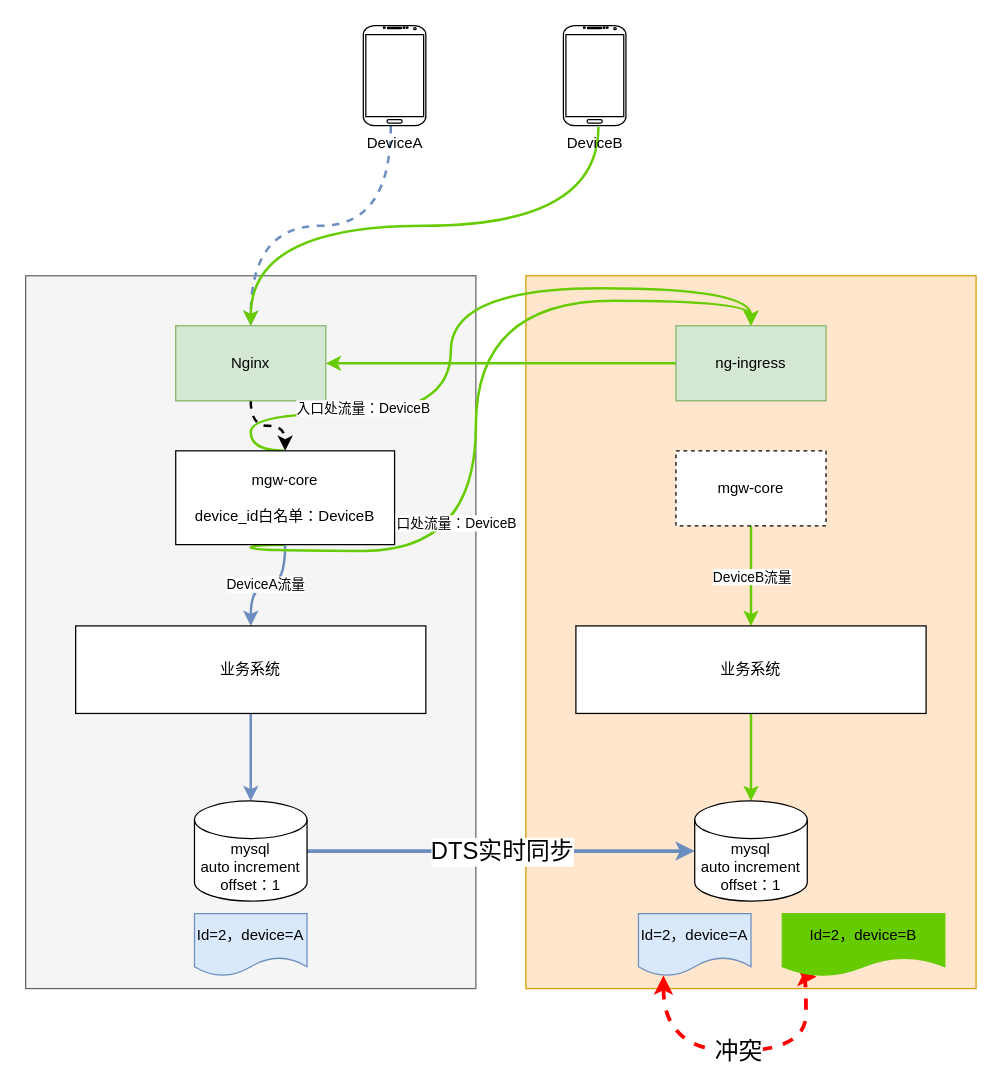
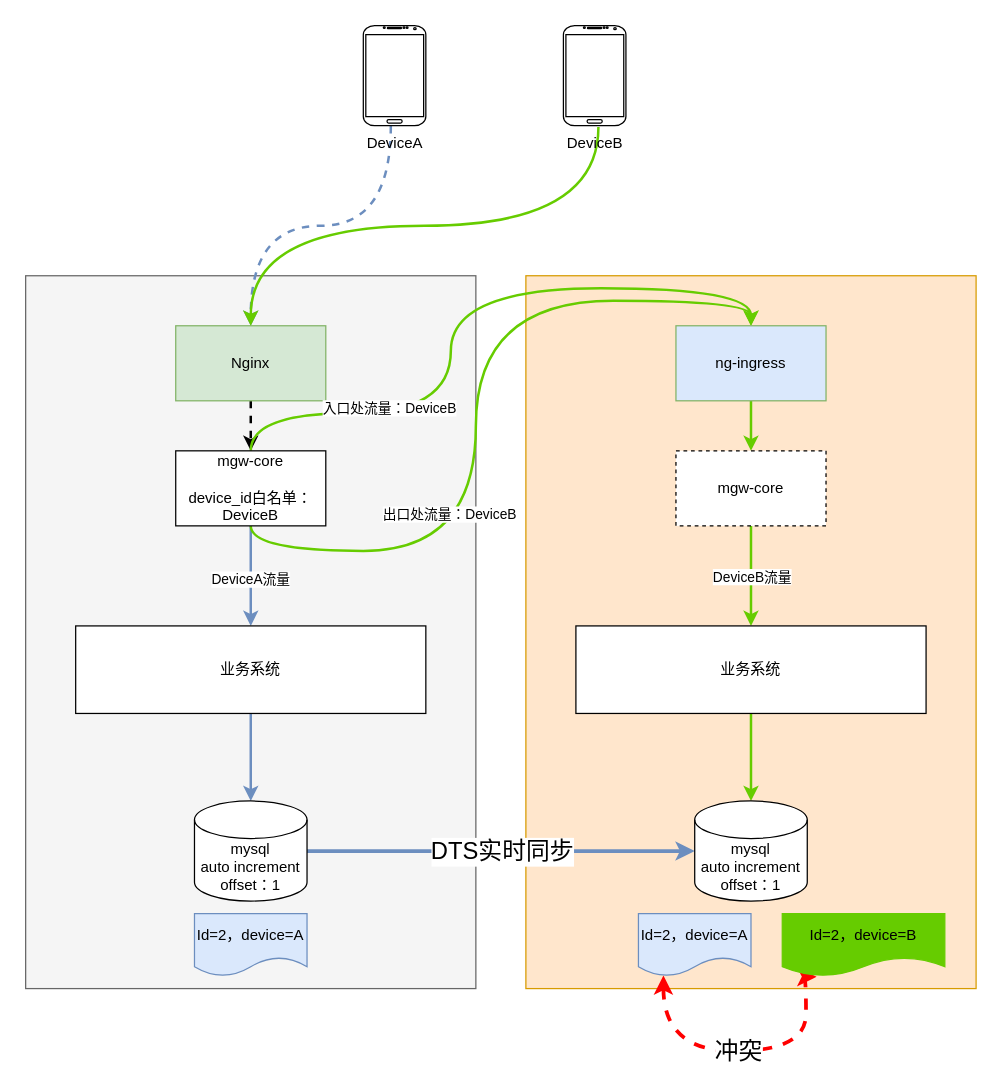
(505, 363) -> (751, 420)
(751, 363) -> (751, 363)
(285, 498) -> (251, 488)
